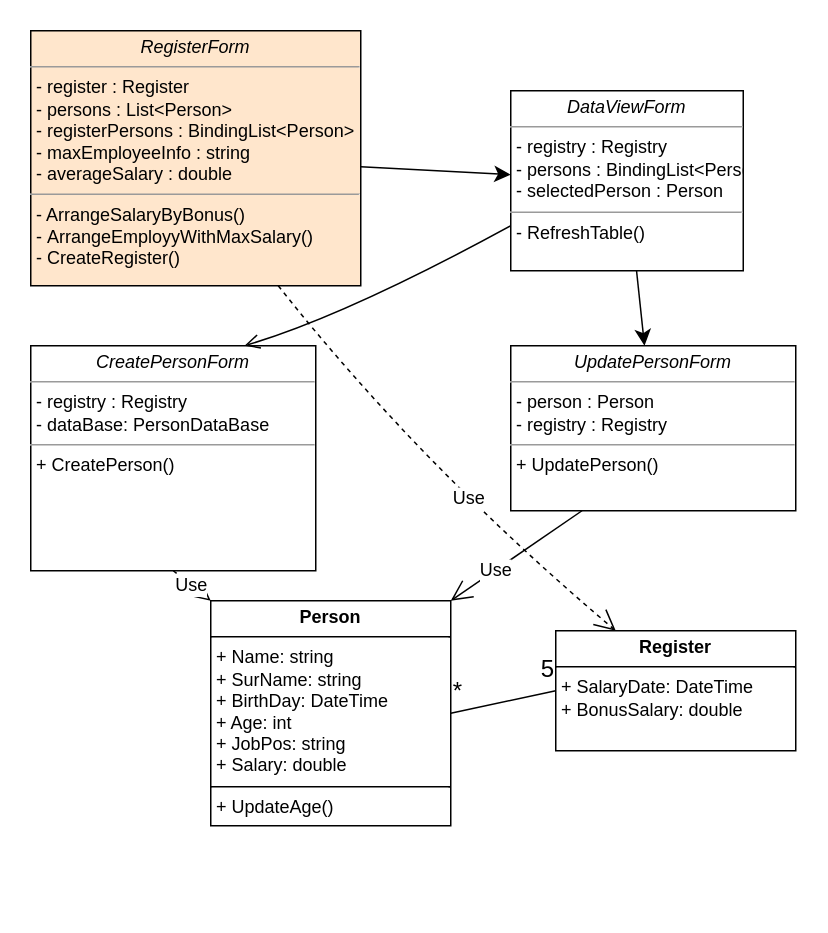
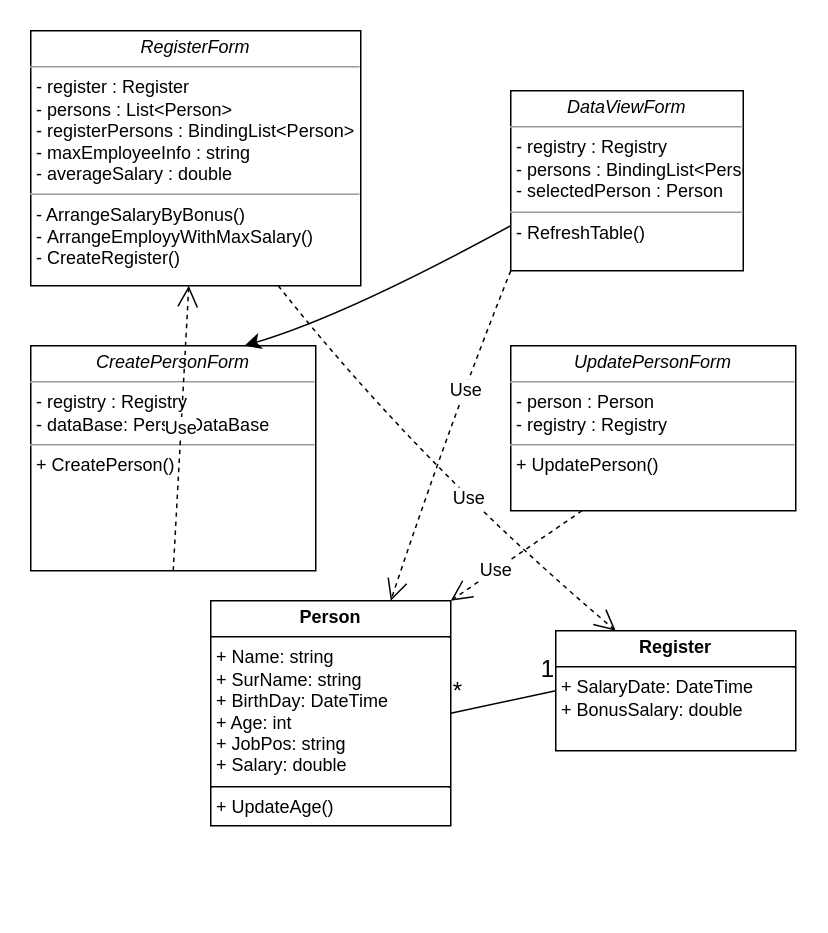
(196, 158) -> (196, 158)
(431, 171) -> none
(640, 303) -> none
(254, 343) -> (258, 342)
none -> (429, 490)
(544, 537) -> (544, 537)
(190, 584) -> (178, 490)
(548, 668) -> (548, 668)
